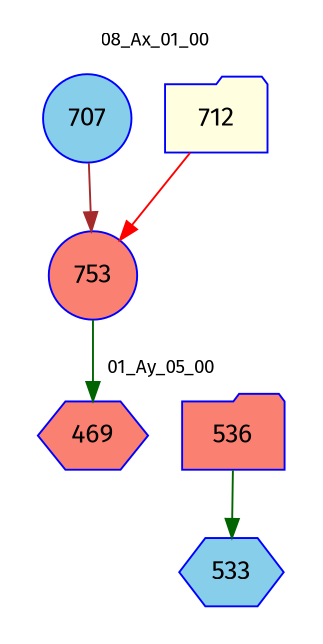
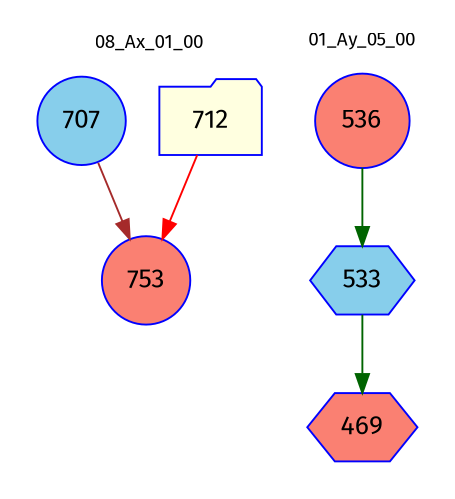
(93, 363) -> (362, 344)
(233, 436) -> (362, 121)
